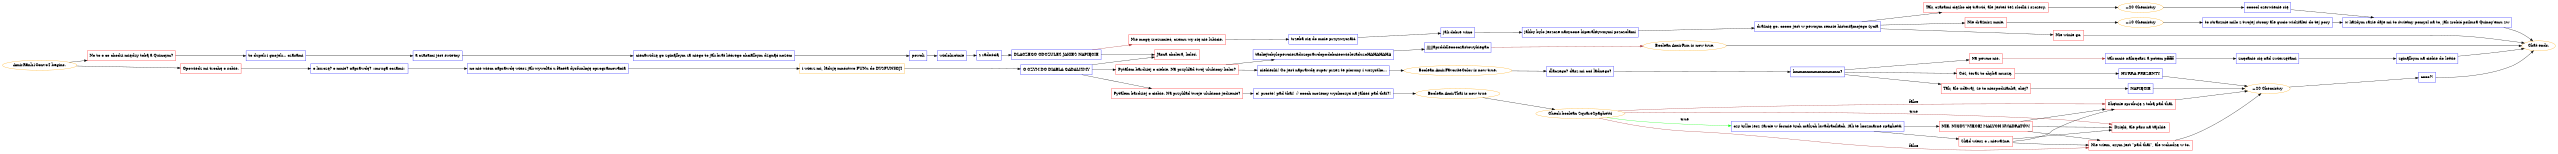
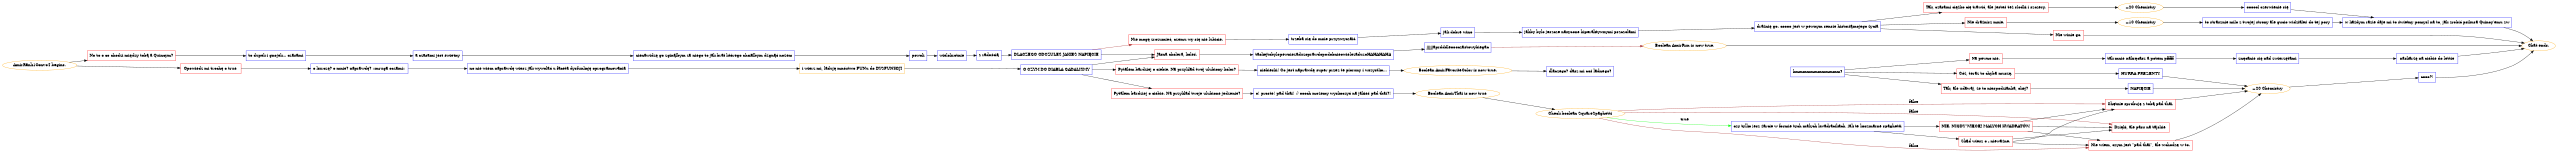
(2052, 59) -> (2052, 59)
(2427, 59) -> (2427, 59)
(1249, 62) -> (1225, 55)
(211, 69) -> (211, 69)
(1701, 72) -> none
(1914, 112) -> (1914, 112)
